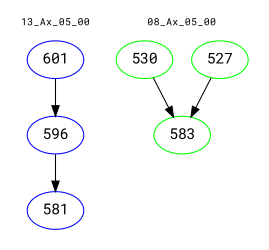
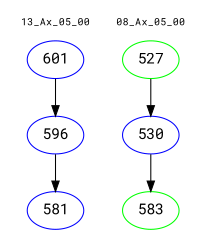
(145, 60) -> (151, 135)
(203, 93) -> (151, 92)
